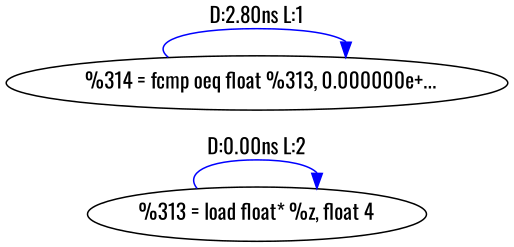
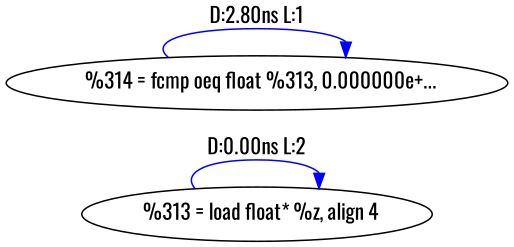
(257, 214) -> (257, 214)
